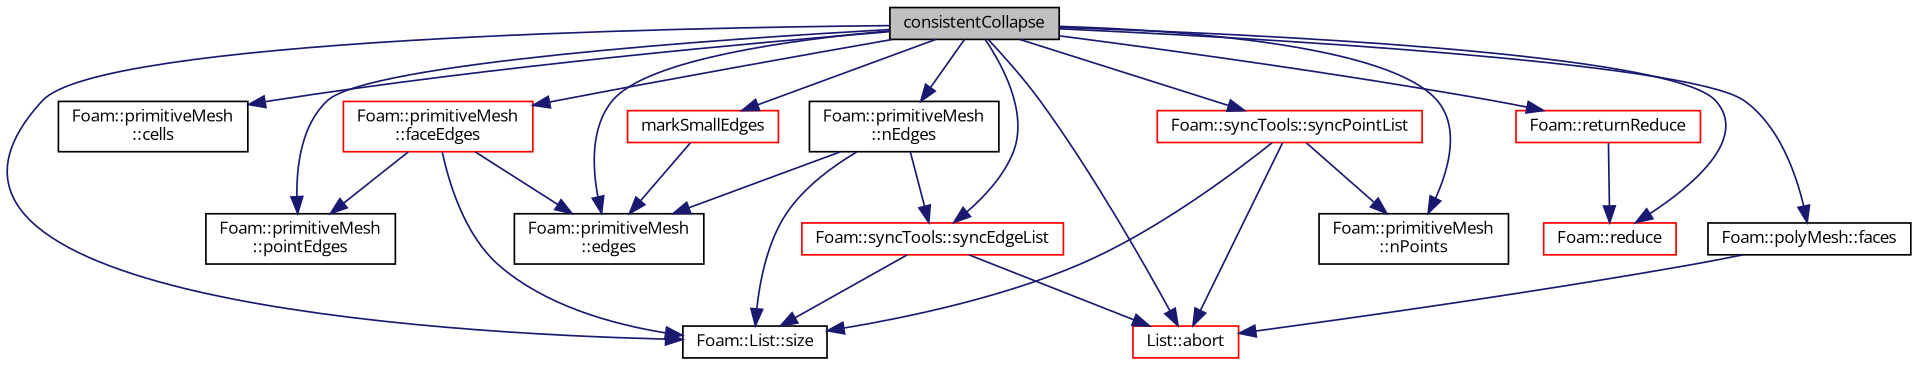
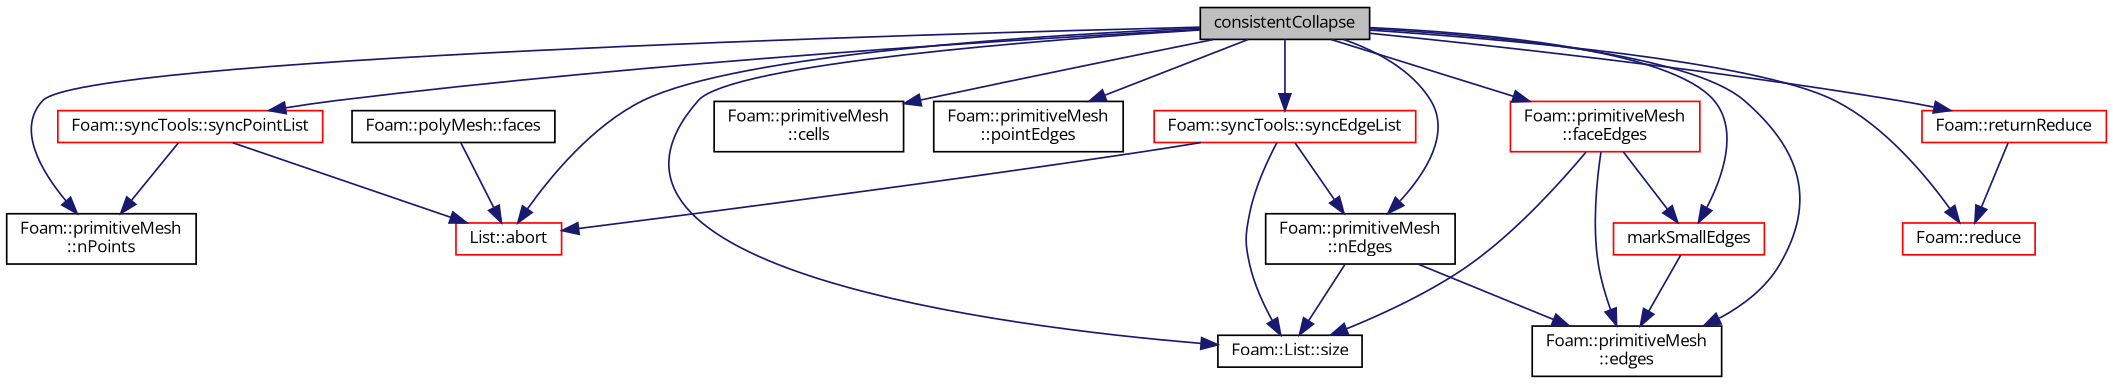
(1466, 55) -> none
(376, 178) -> (1645, 181)
(917, 179) -> (1315, 171)
(1072, 267) -> none
